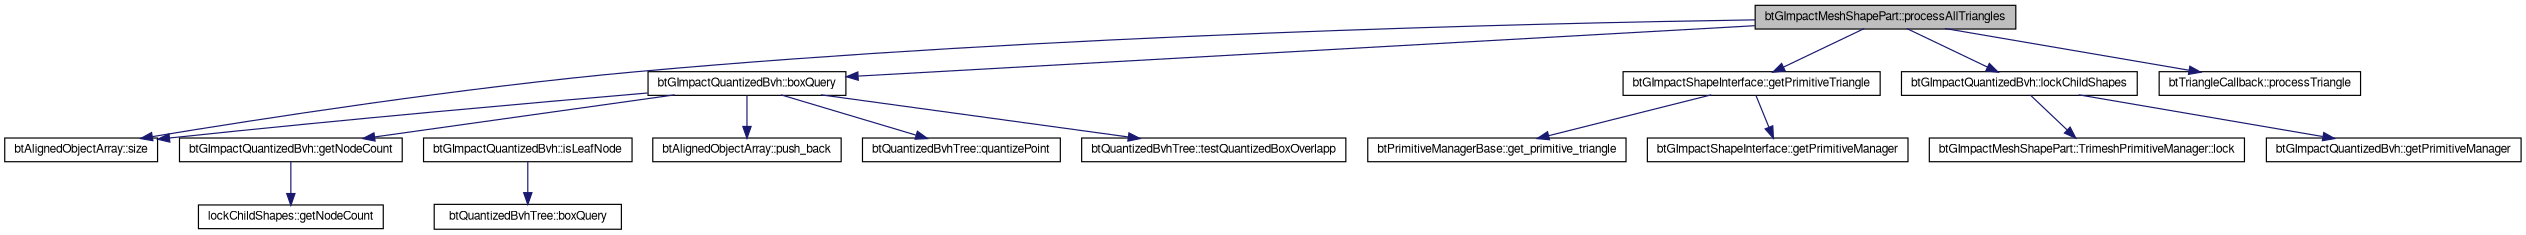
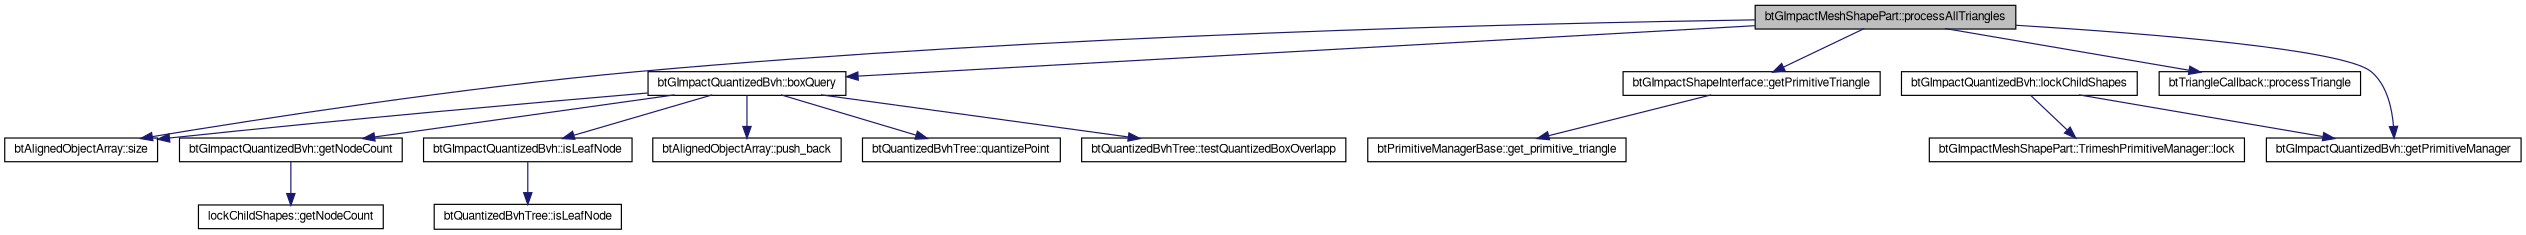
(1947, 48) -> (2225, 42)
none -> (643, 115)
(1778, 150) -> none
(528, 217) -> (528, 217)
